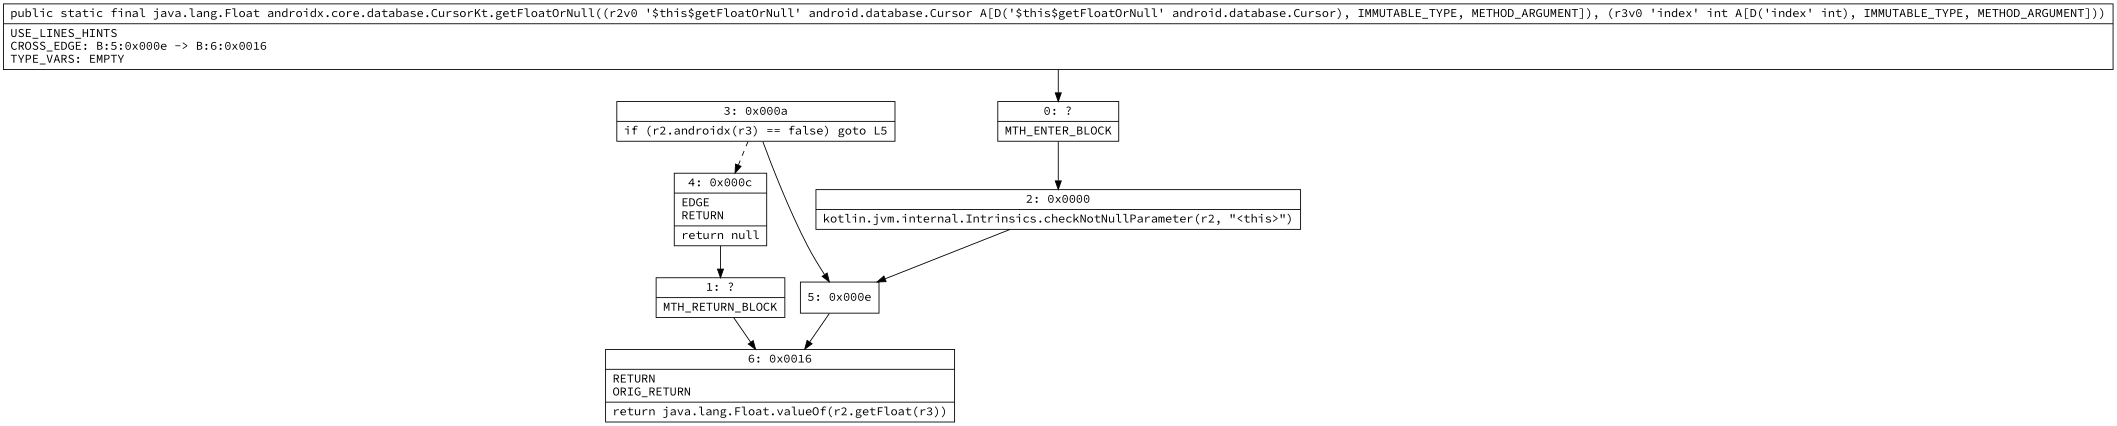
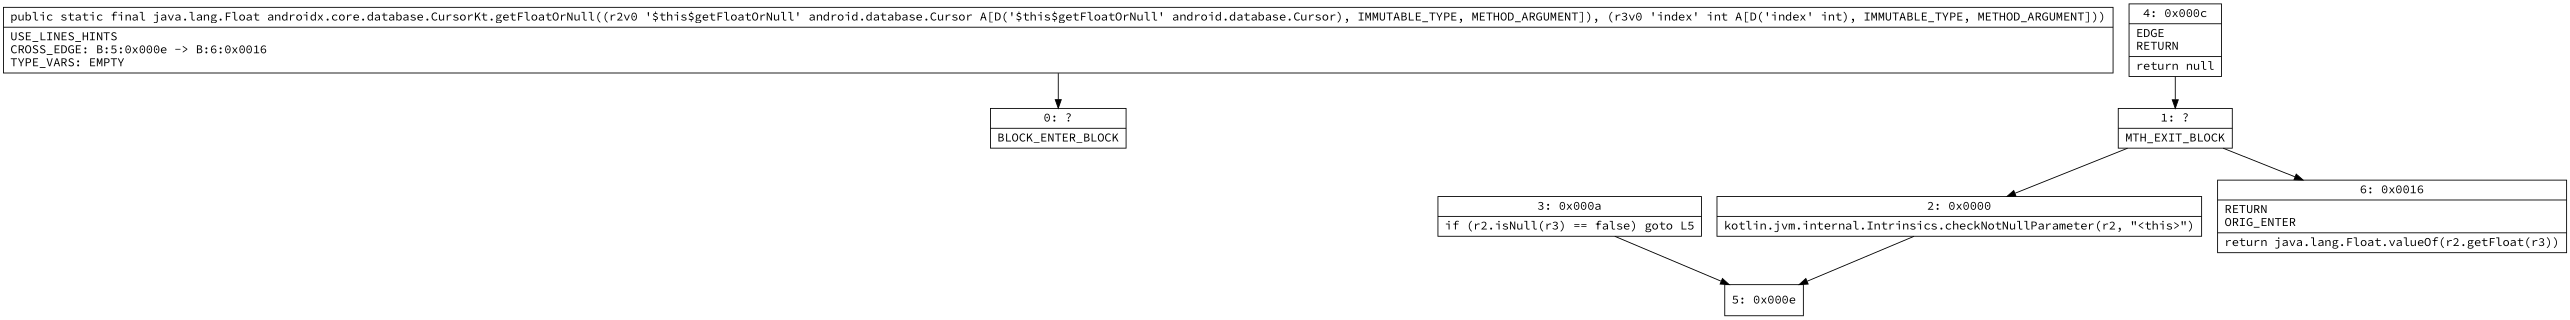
(756, 131) -> (1570, 226)
(1058, 131) -> (1058, 138)
(743, 153) -> none
(1058, 161) -> (2071, 171)
(720, 307) -> (2175, 138)
(820, 328) -> none
(652, 392) -> (2260, 222)
